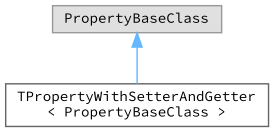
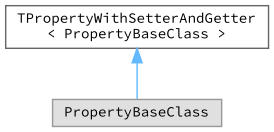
(137, 66) -> (137, 81)
